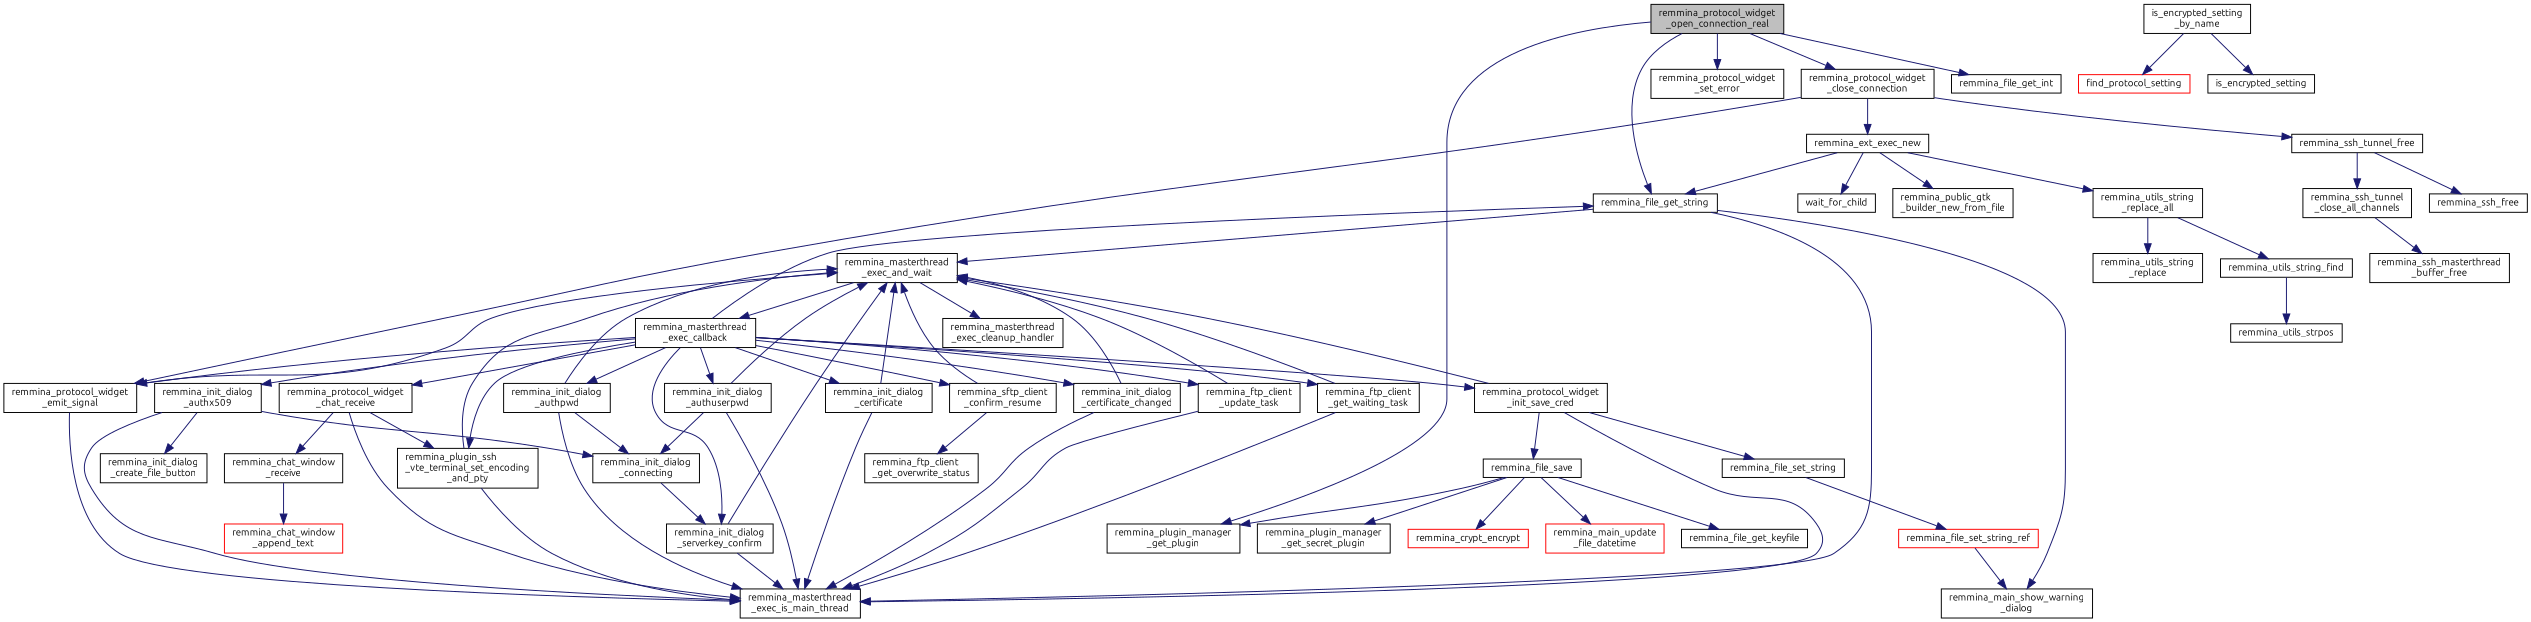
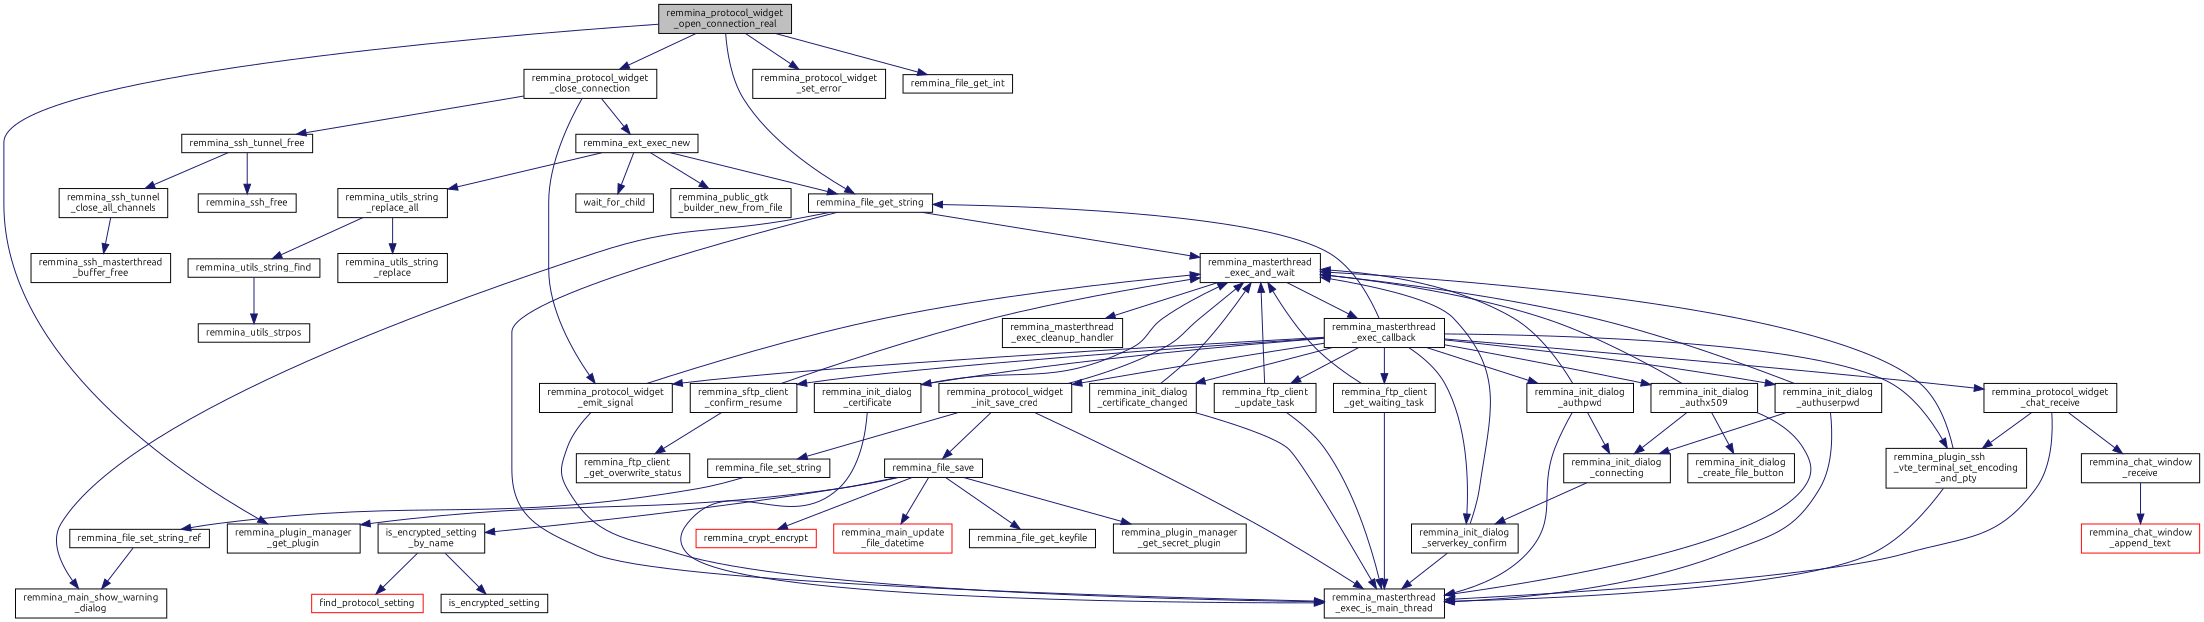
none -> (1513, 309)
none -> (686, 510)
(1968, 539) -> (140, 539)
